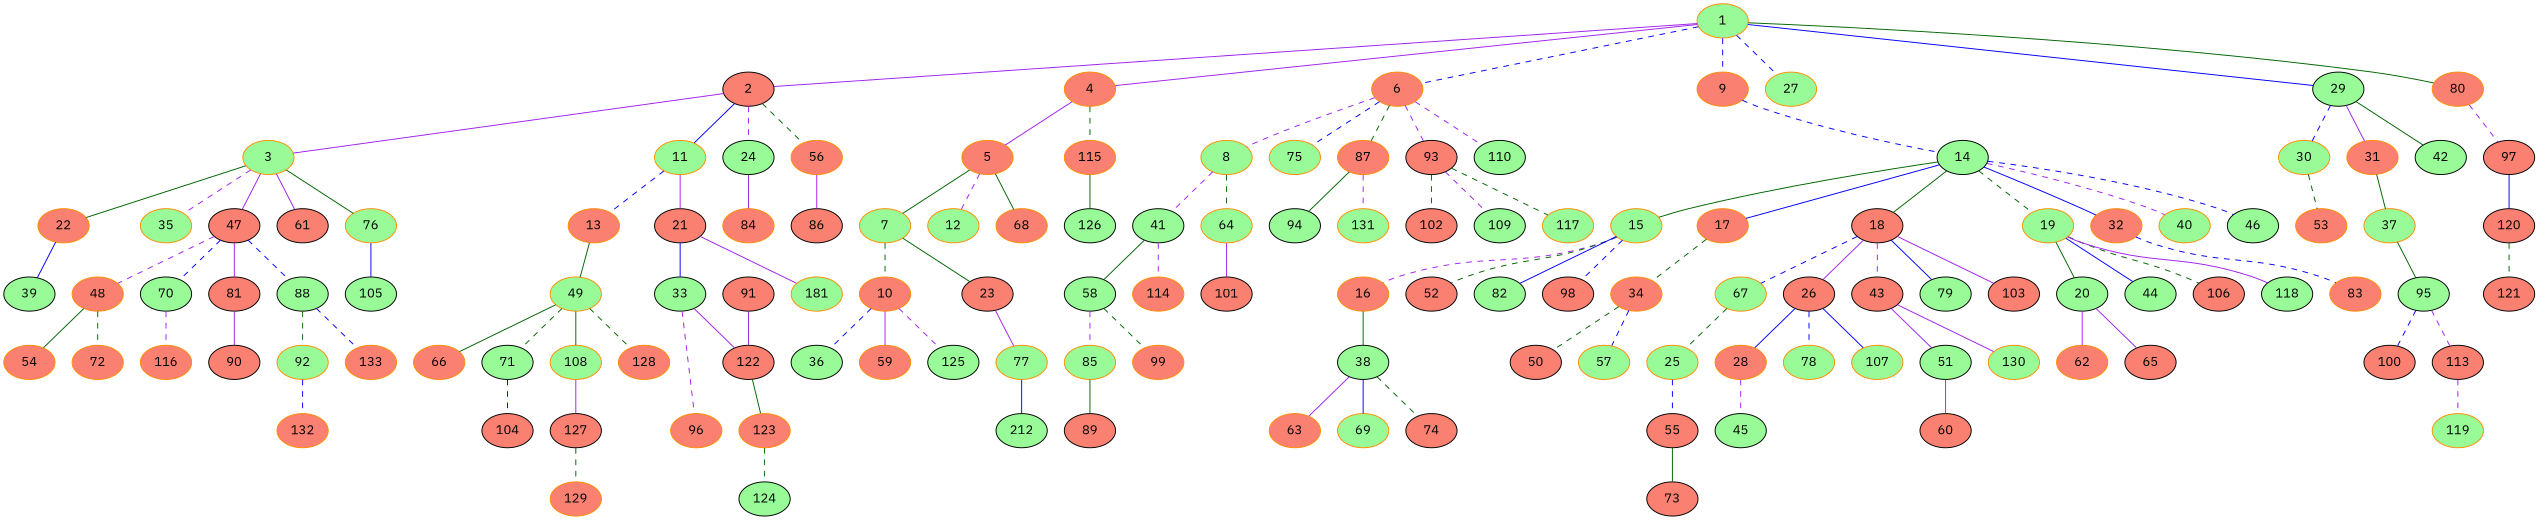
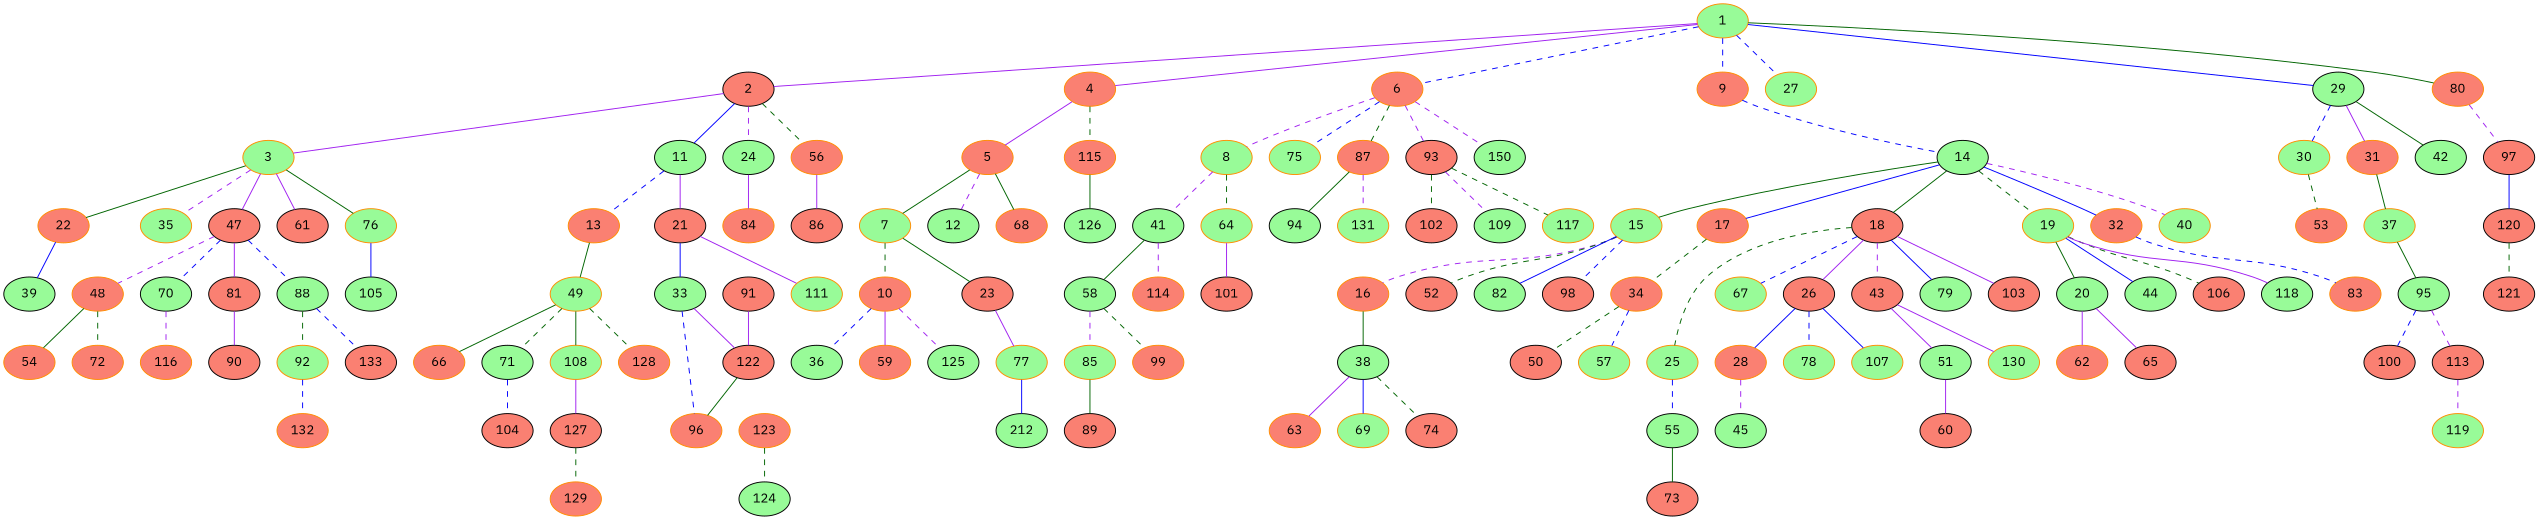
(680, 157) -> (680, 157)
(1500, 157) -> (1500, 157)
(953, 226) -> (953, 226)
(2253, 226) -> none
(817, 294) -> (817, 294)
(1707, 328) -> (1739, 255)
(371, 362) -> (371, 362)
(688, 362) -> (688, 362)
(756, 396) -> (722, 397)
(1672, 431) -> (1672, 431)
